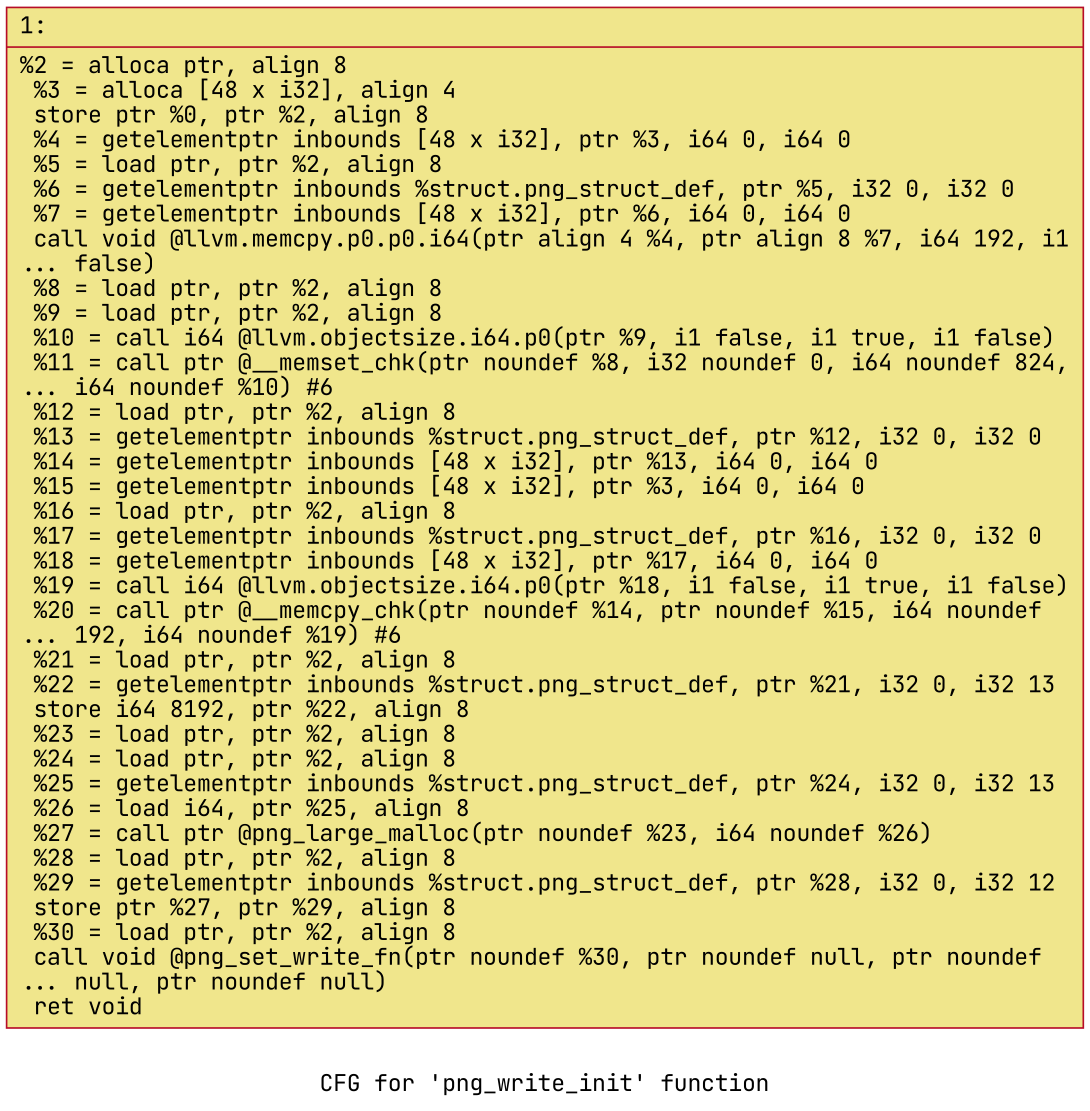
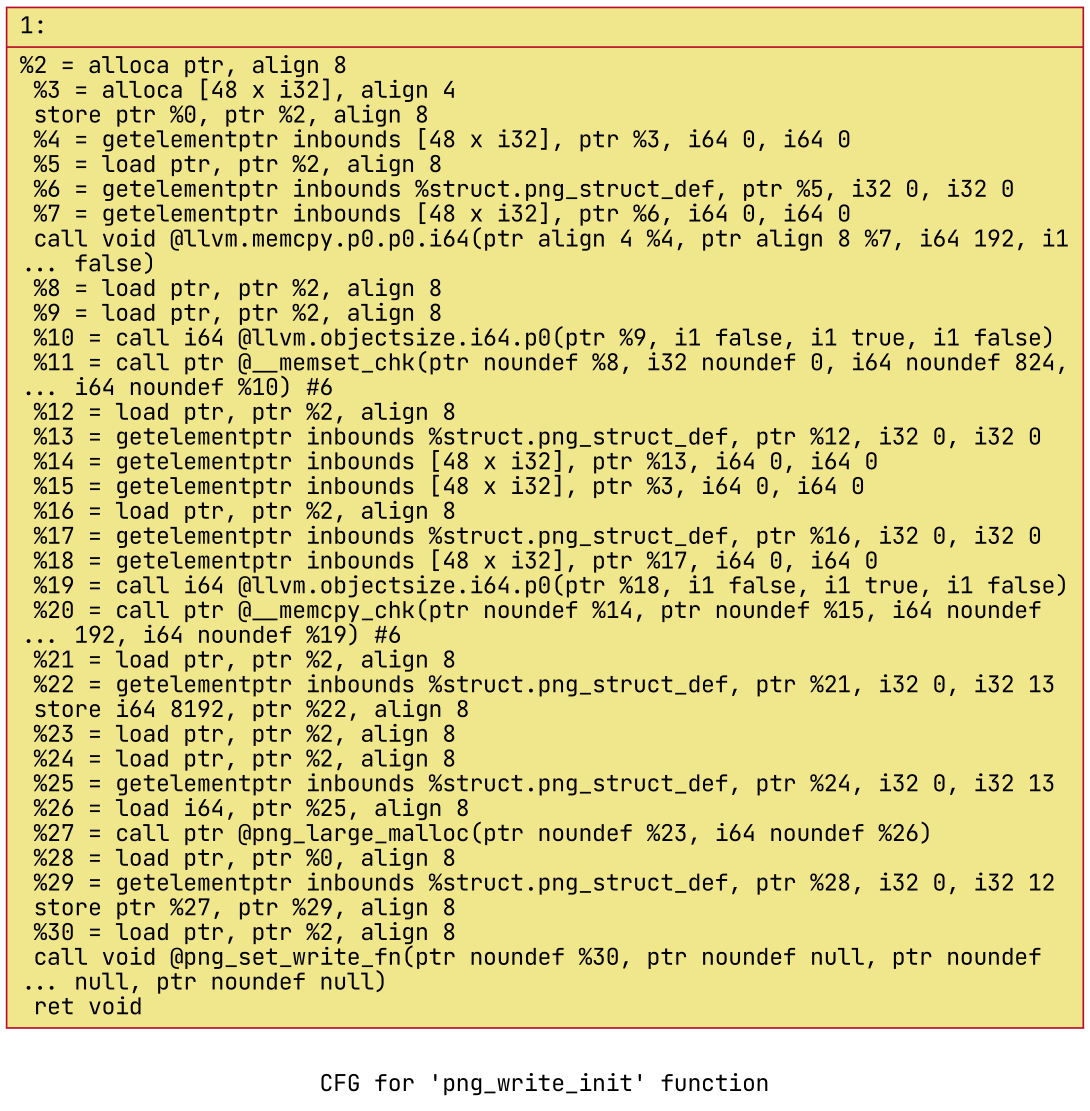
(239, 859) -> (239, 859)
